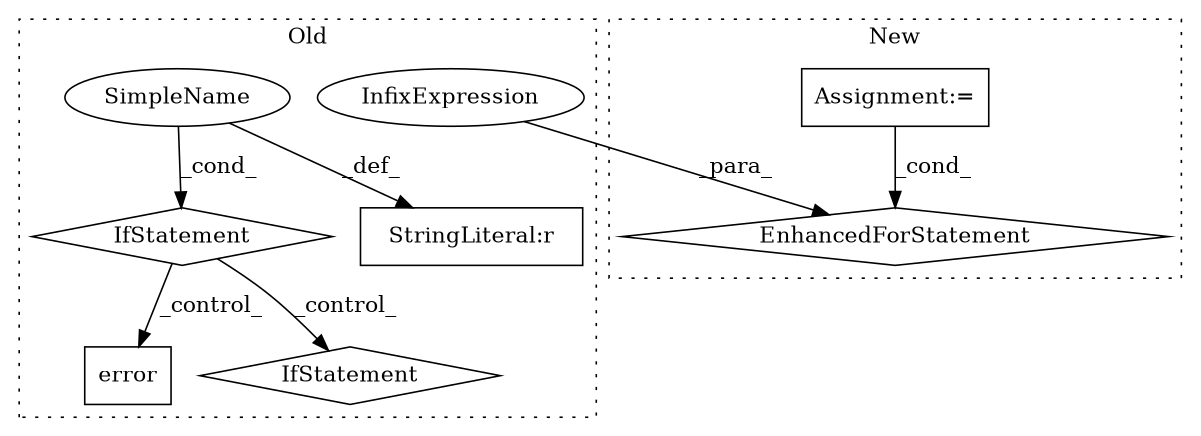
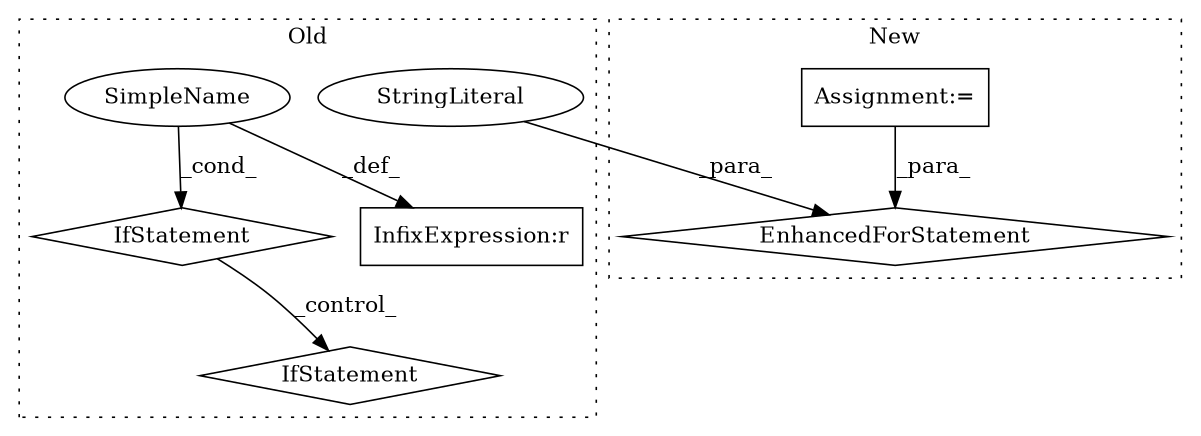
(451, 98) -> (451, 98)
(934, 167) -> (934, 167)
(472, 237) -> (472, 237)
(128, 376) -> none
